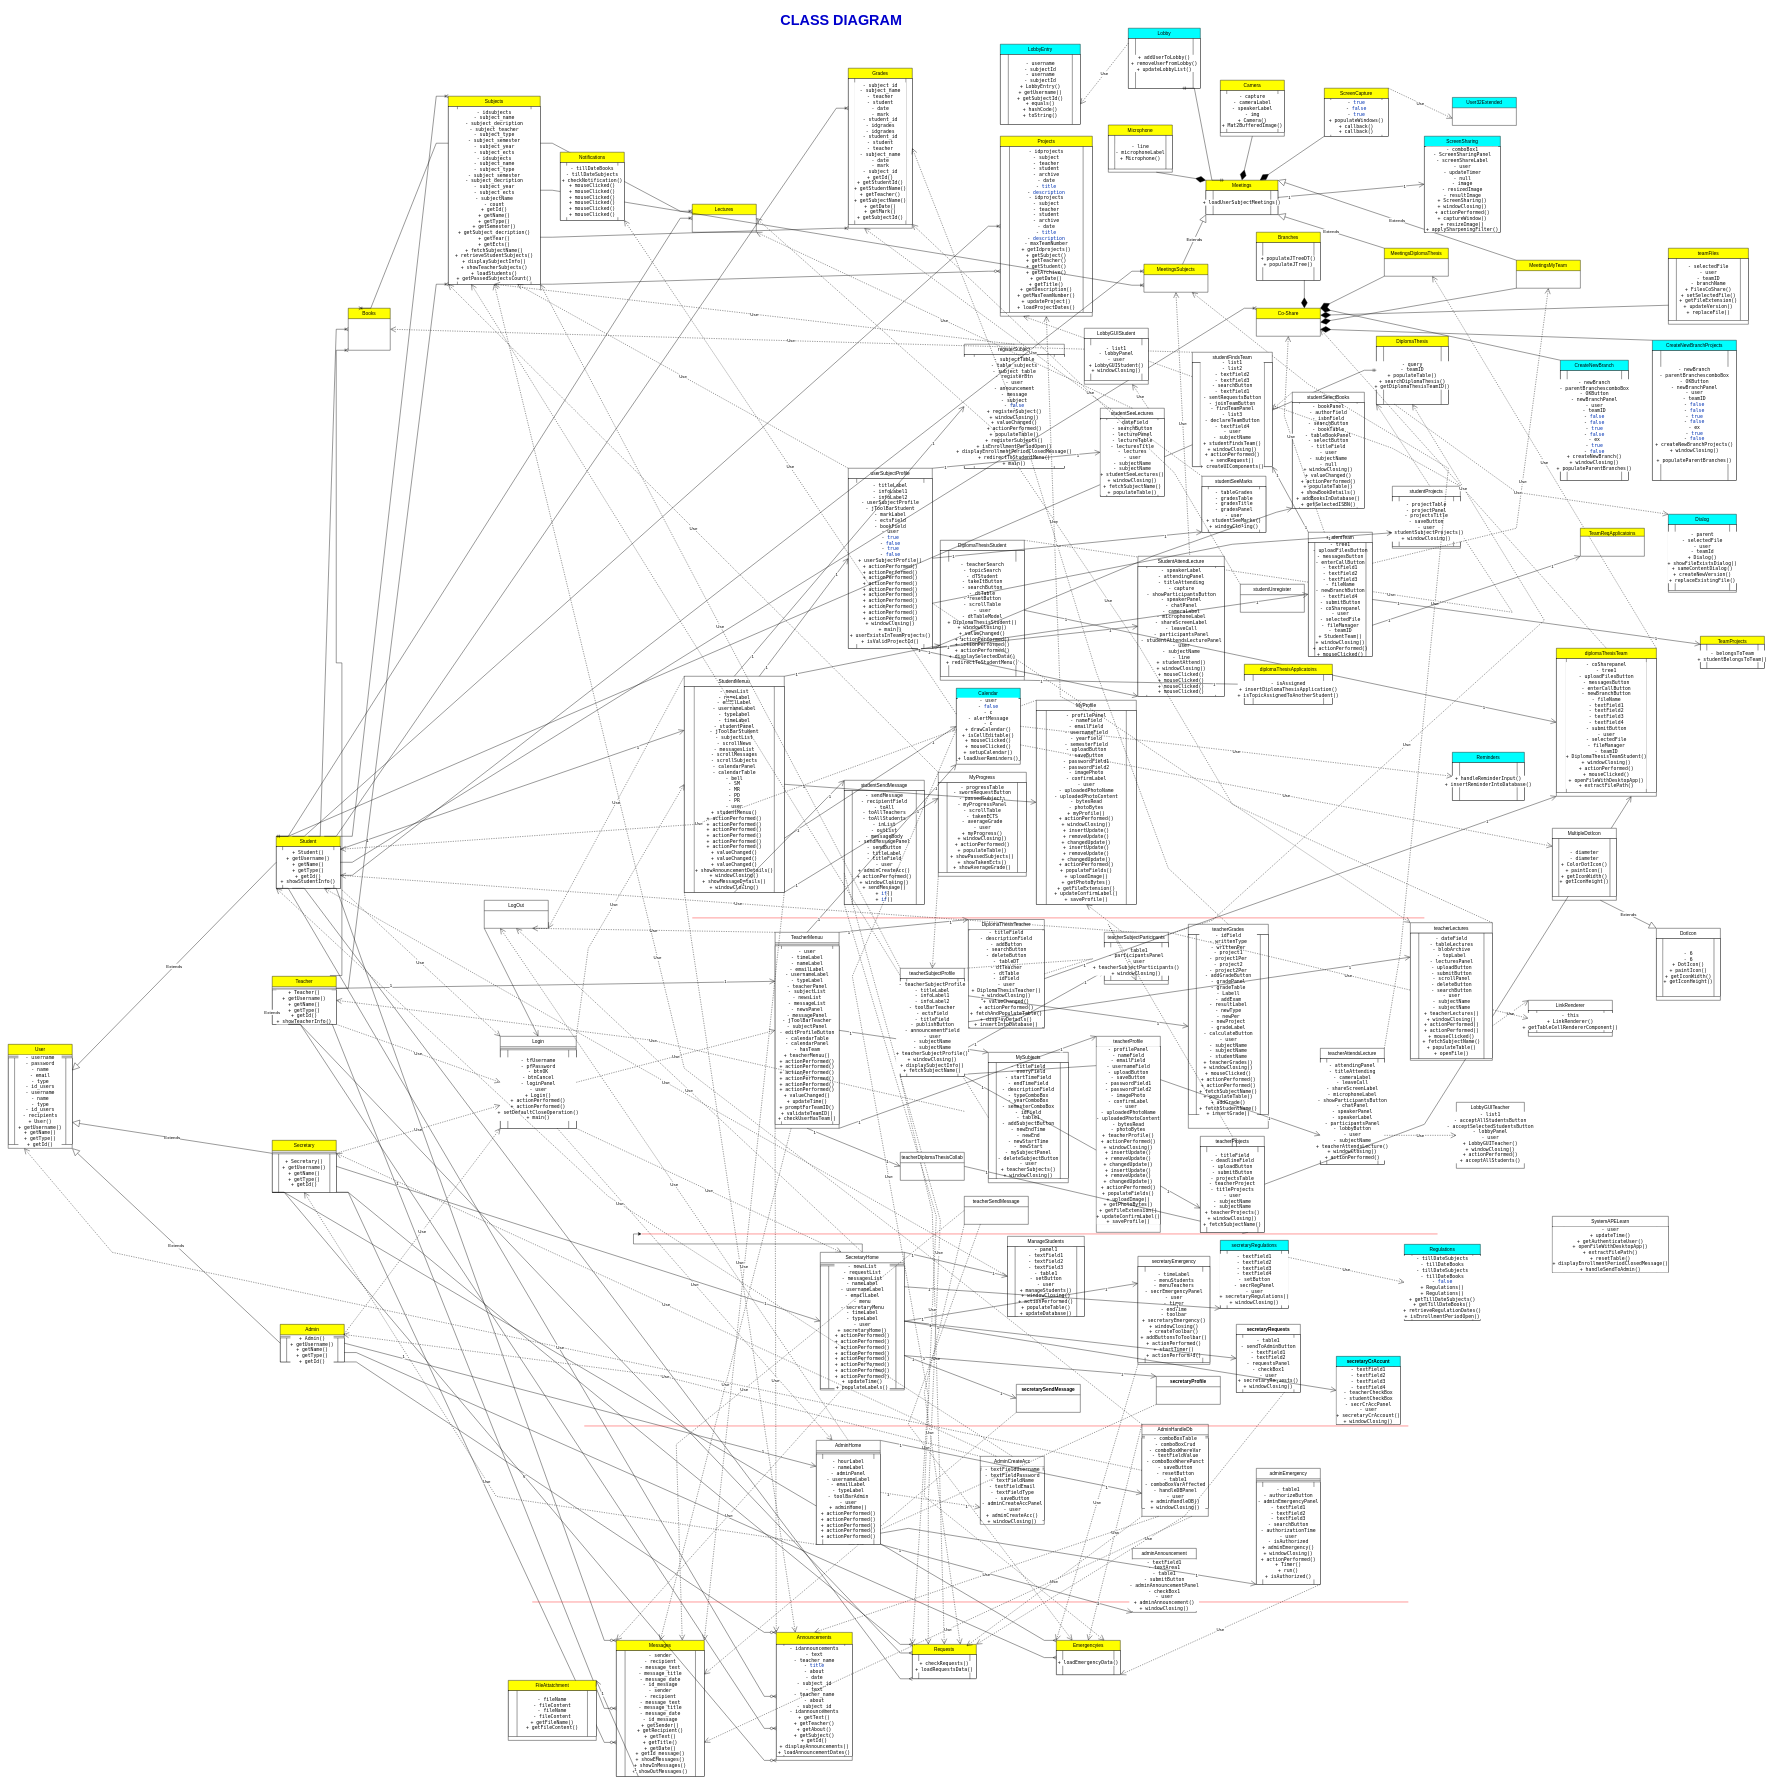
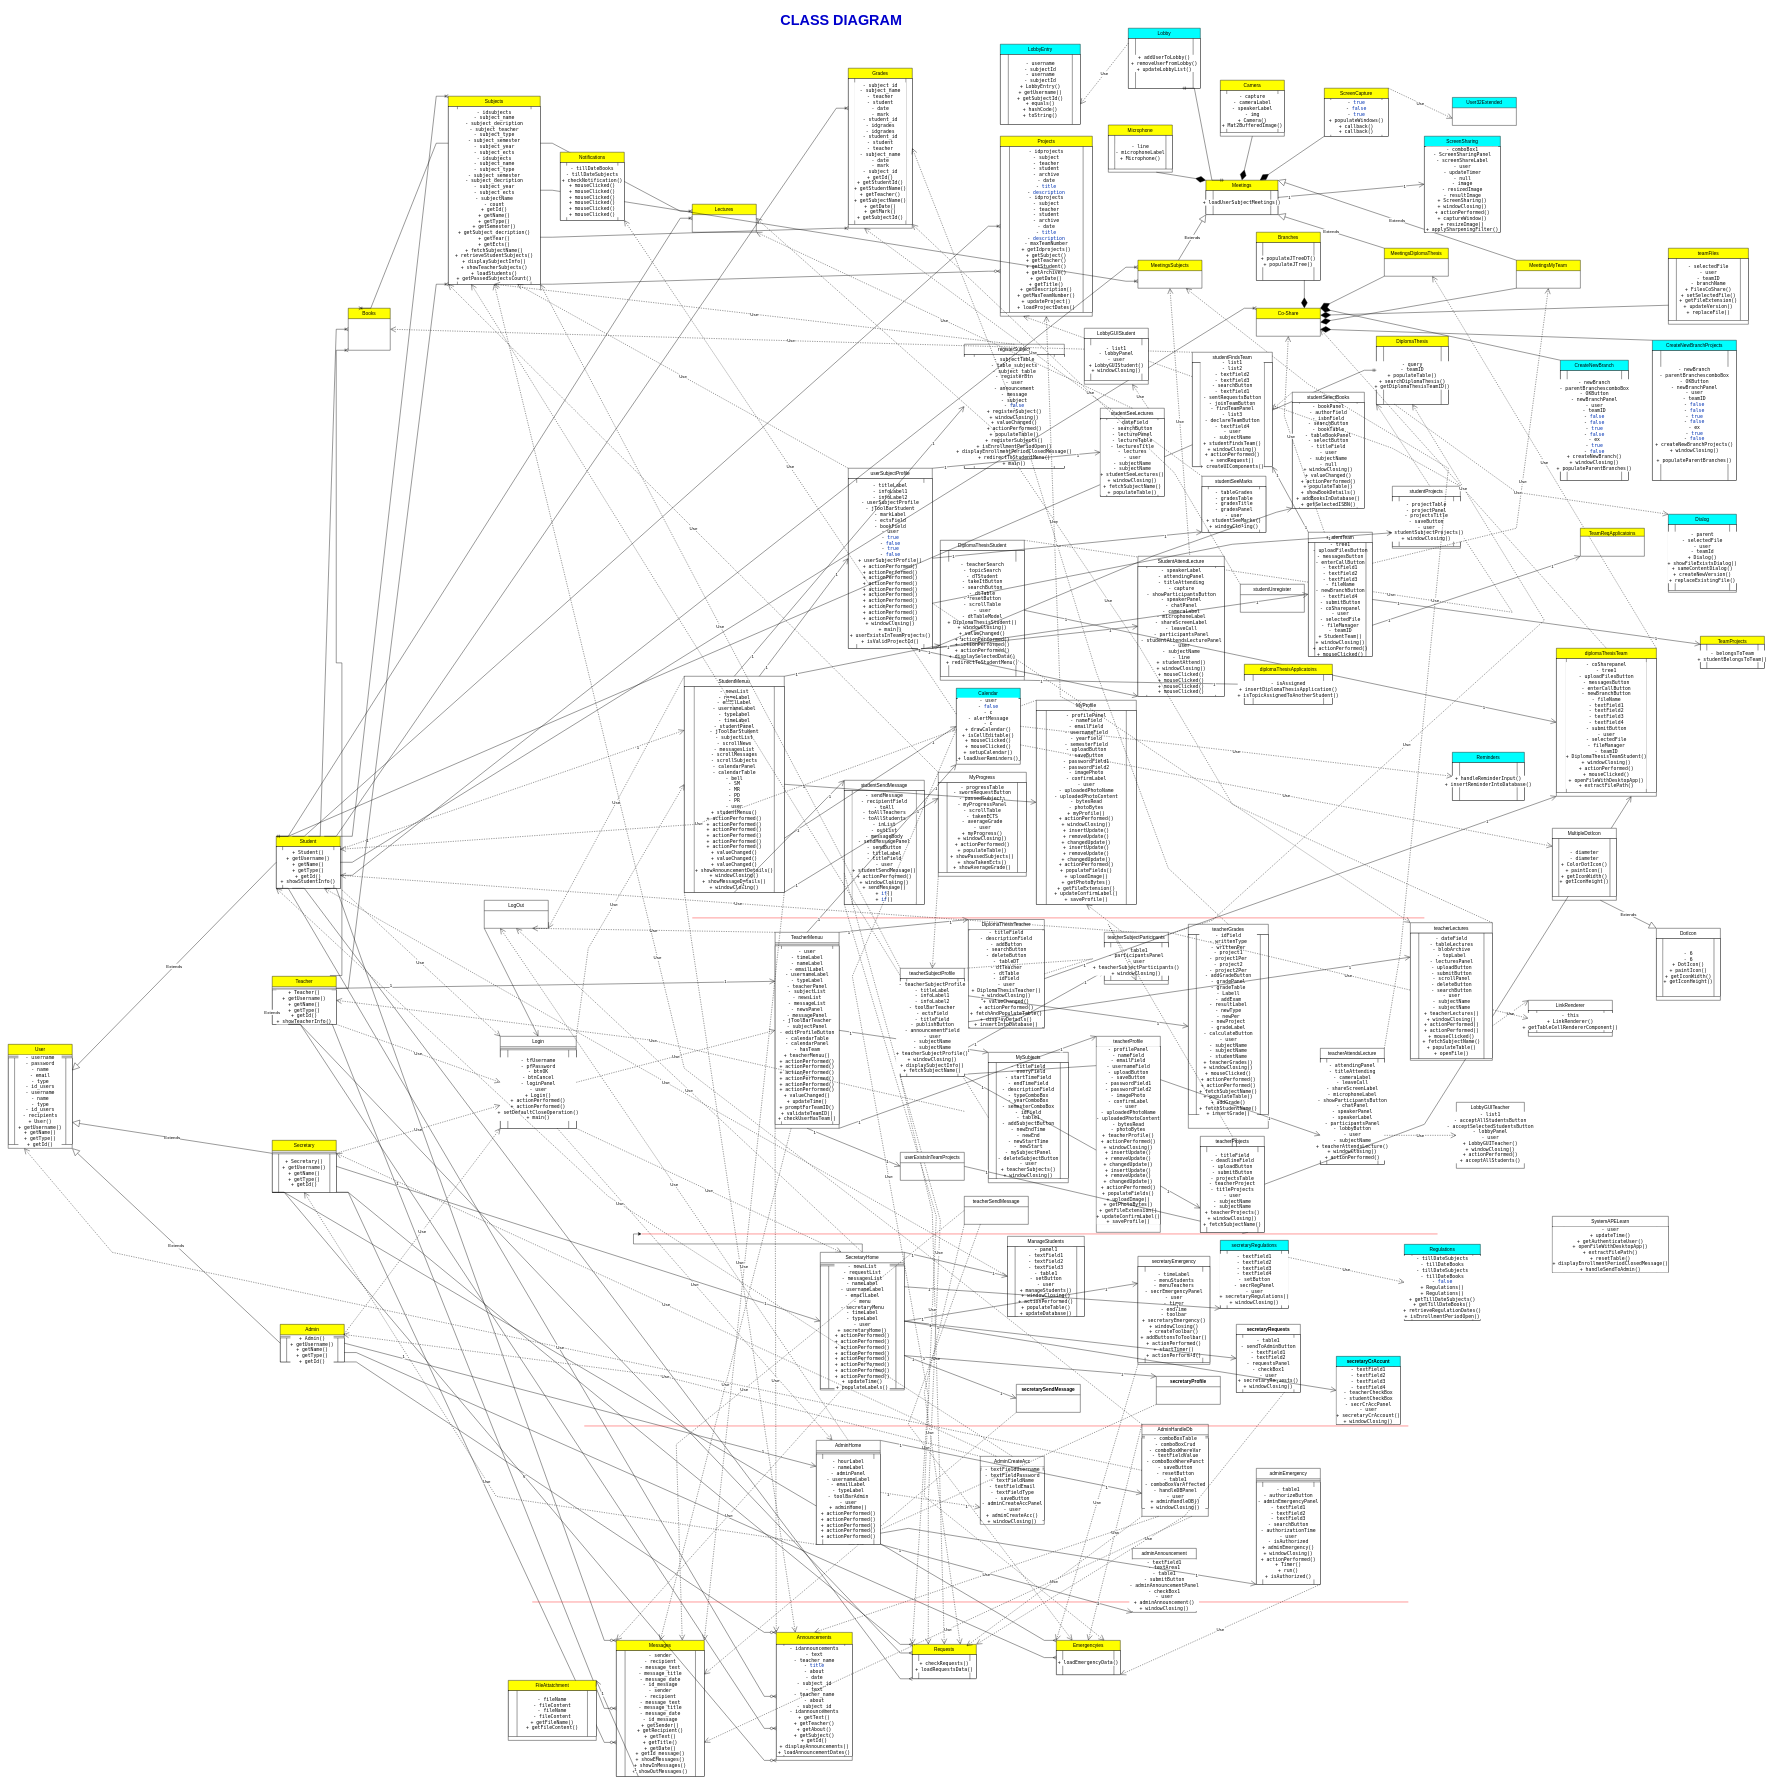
(1176, 278) -> (1170, 274)
(552, 776) -> (552, 776)
(884, 847) -> (884, 847)
(932, 1158) -> (932, 1158)
